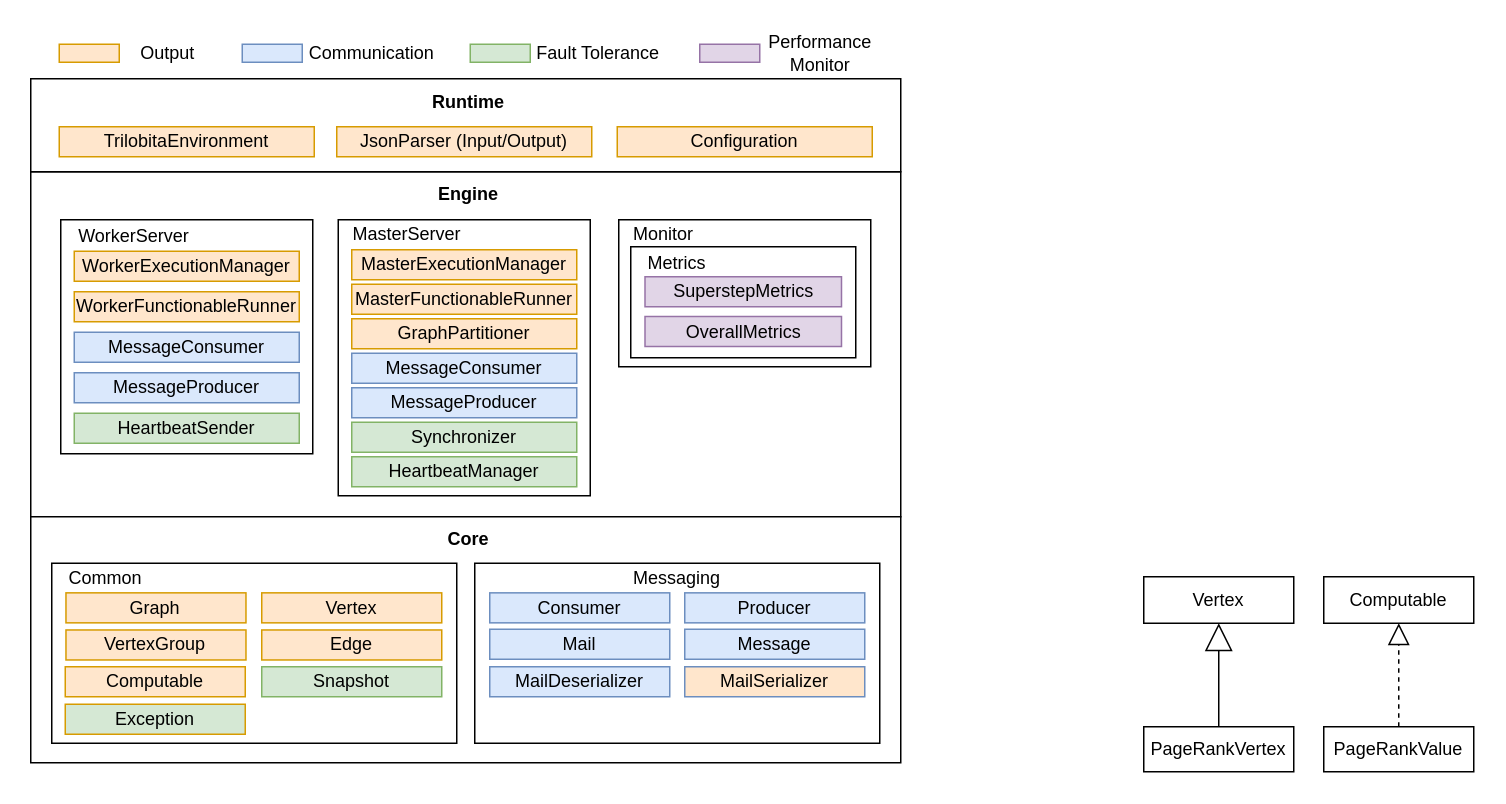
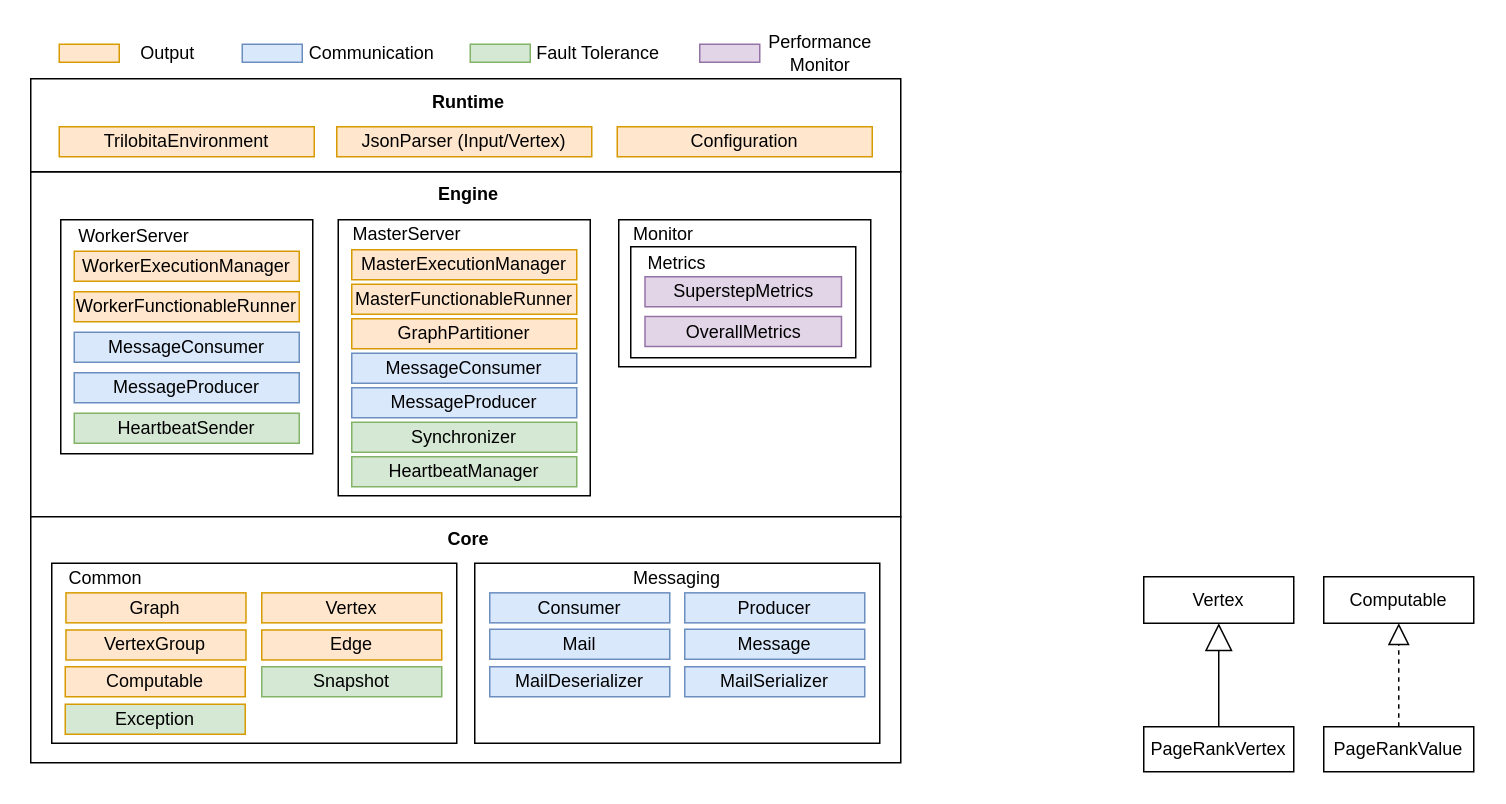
(464, 142) -> (464, 142)
(775, 682) -> (775, 682)
